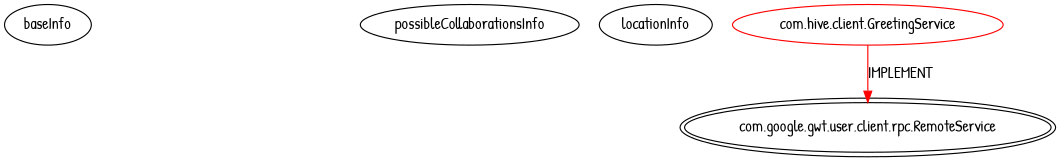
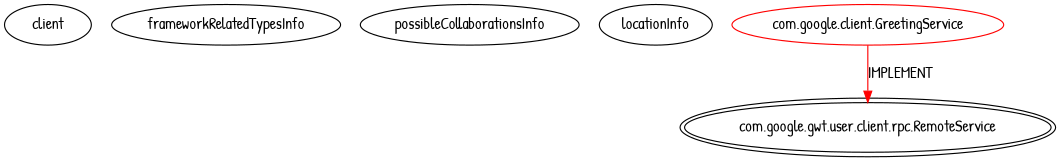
(48, 25) -> (48, 25)
none -> (226, 25)
(868, 25) -> (868, 25)
